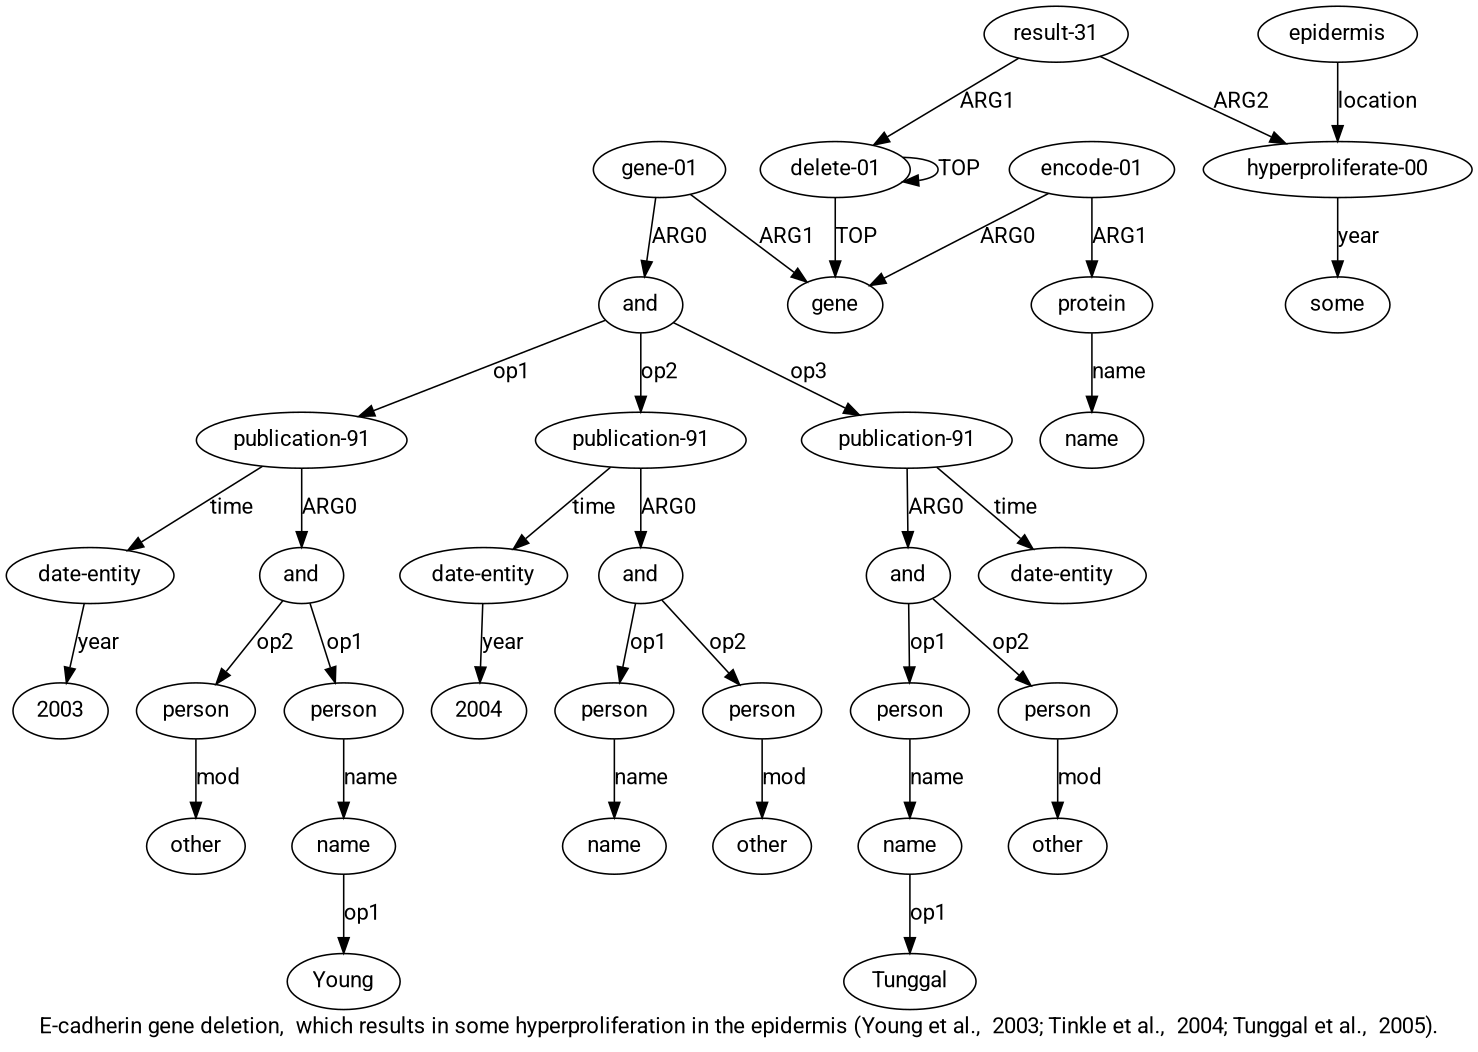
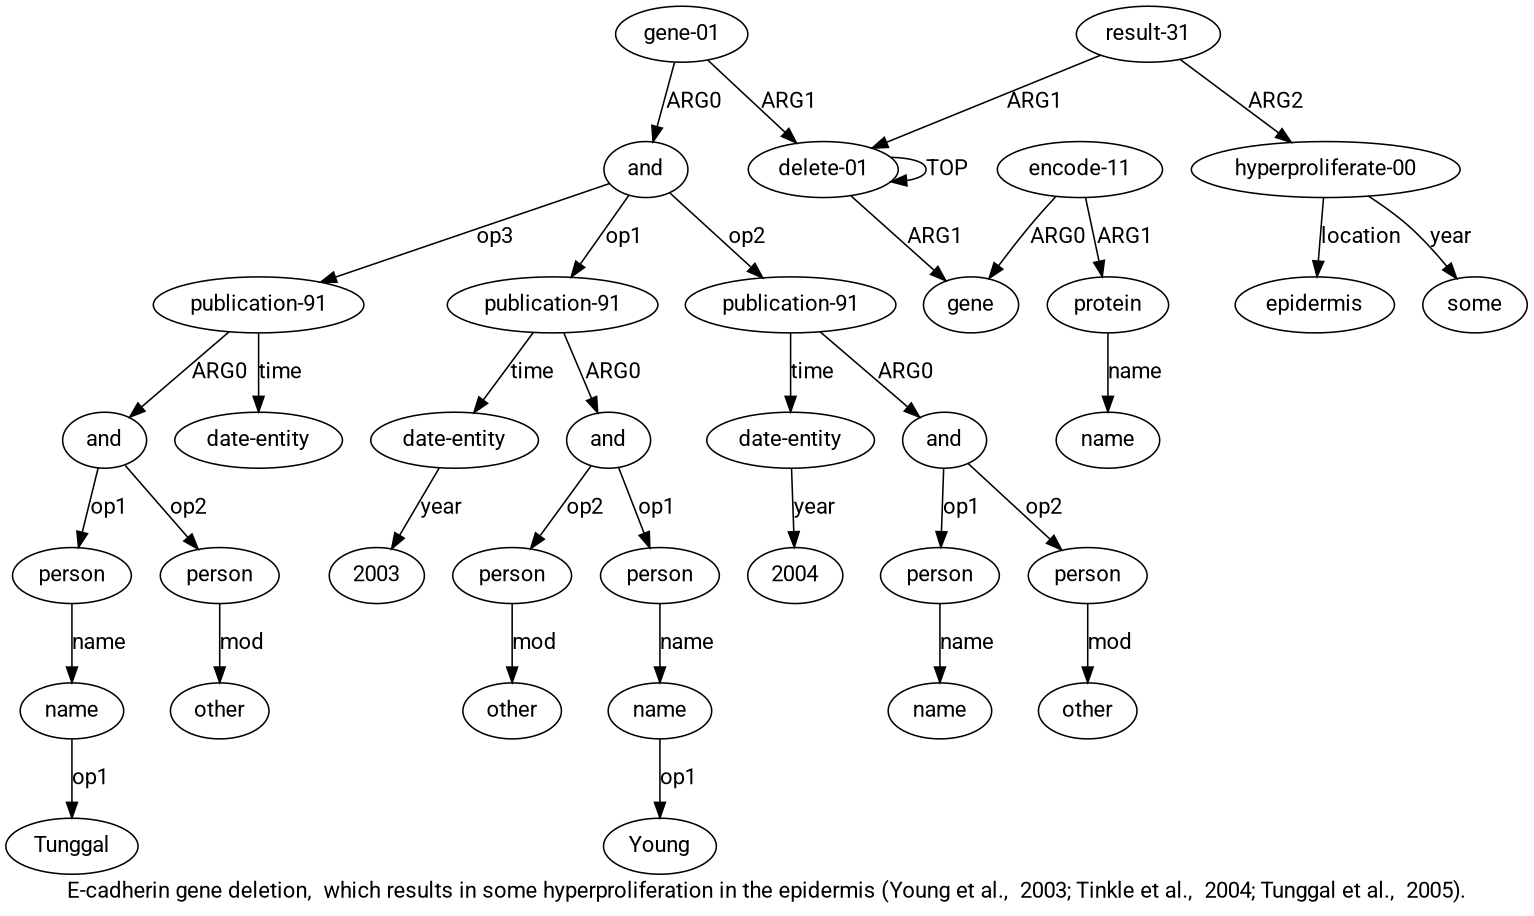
(1338, 94) -> (1321, 229)
(1092, 170) -> (1080, 170)
(742, 233) -> (746, 96)
(857, 237) -> (935, 237)
